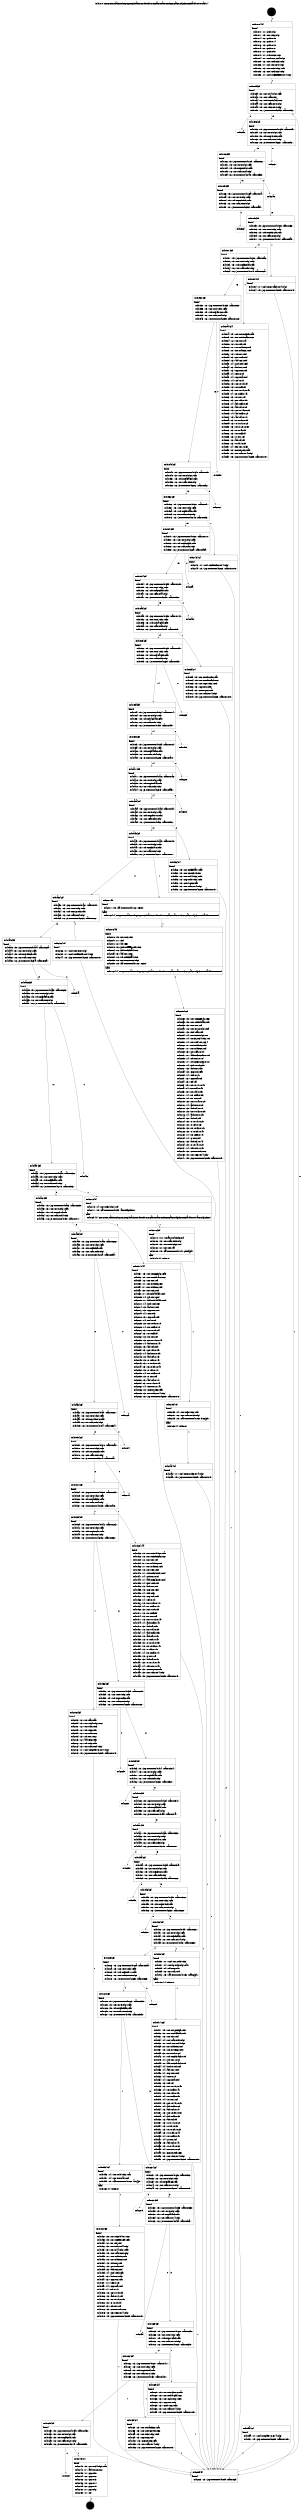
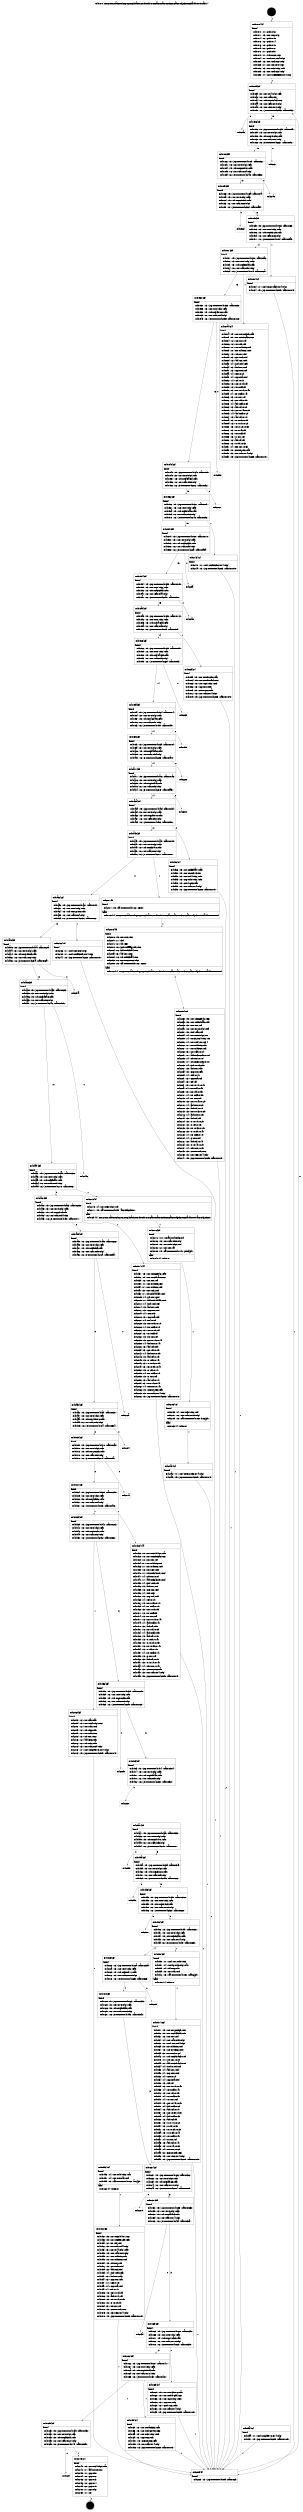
(271, 207) -> (255, 213)
(74, 932) -> (76, 931)
(156, 1804) -> none
(121, 2091) -> none
